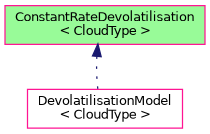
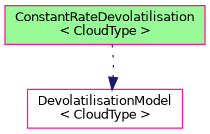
(97, 73) -> (113, 61)
